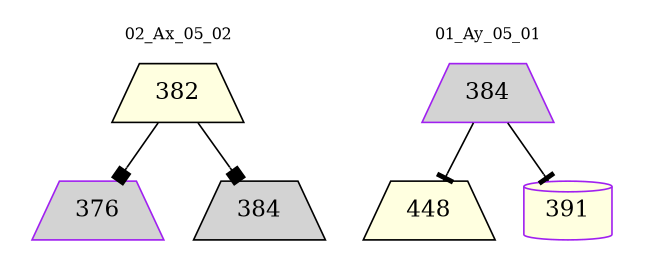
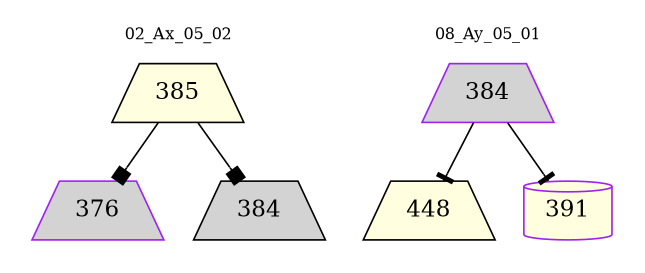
(488, 35) -> (488, 35)
(178, 93) -> (178, 93)
